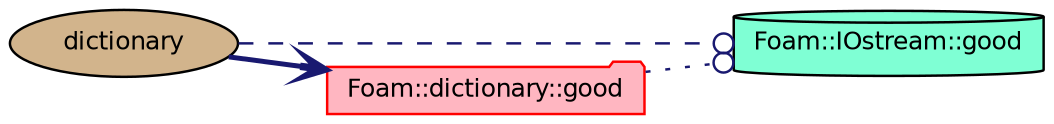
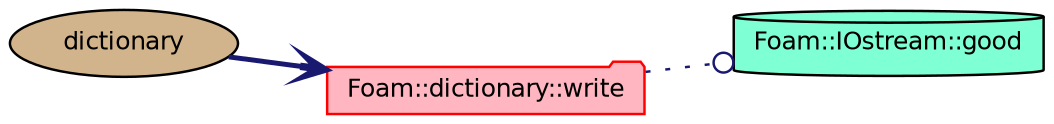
(476, 43) -> none
(486, 90) -> (486, 90)
